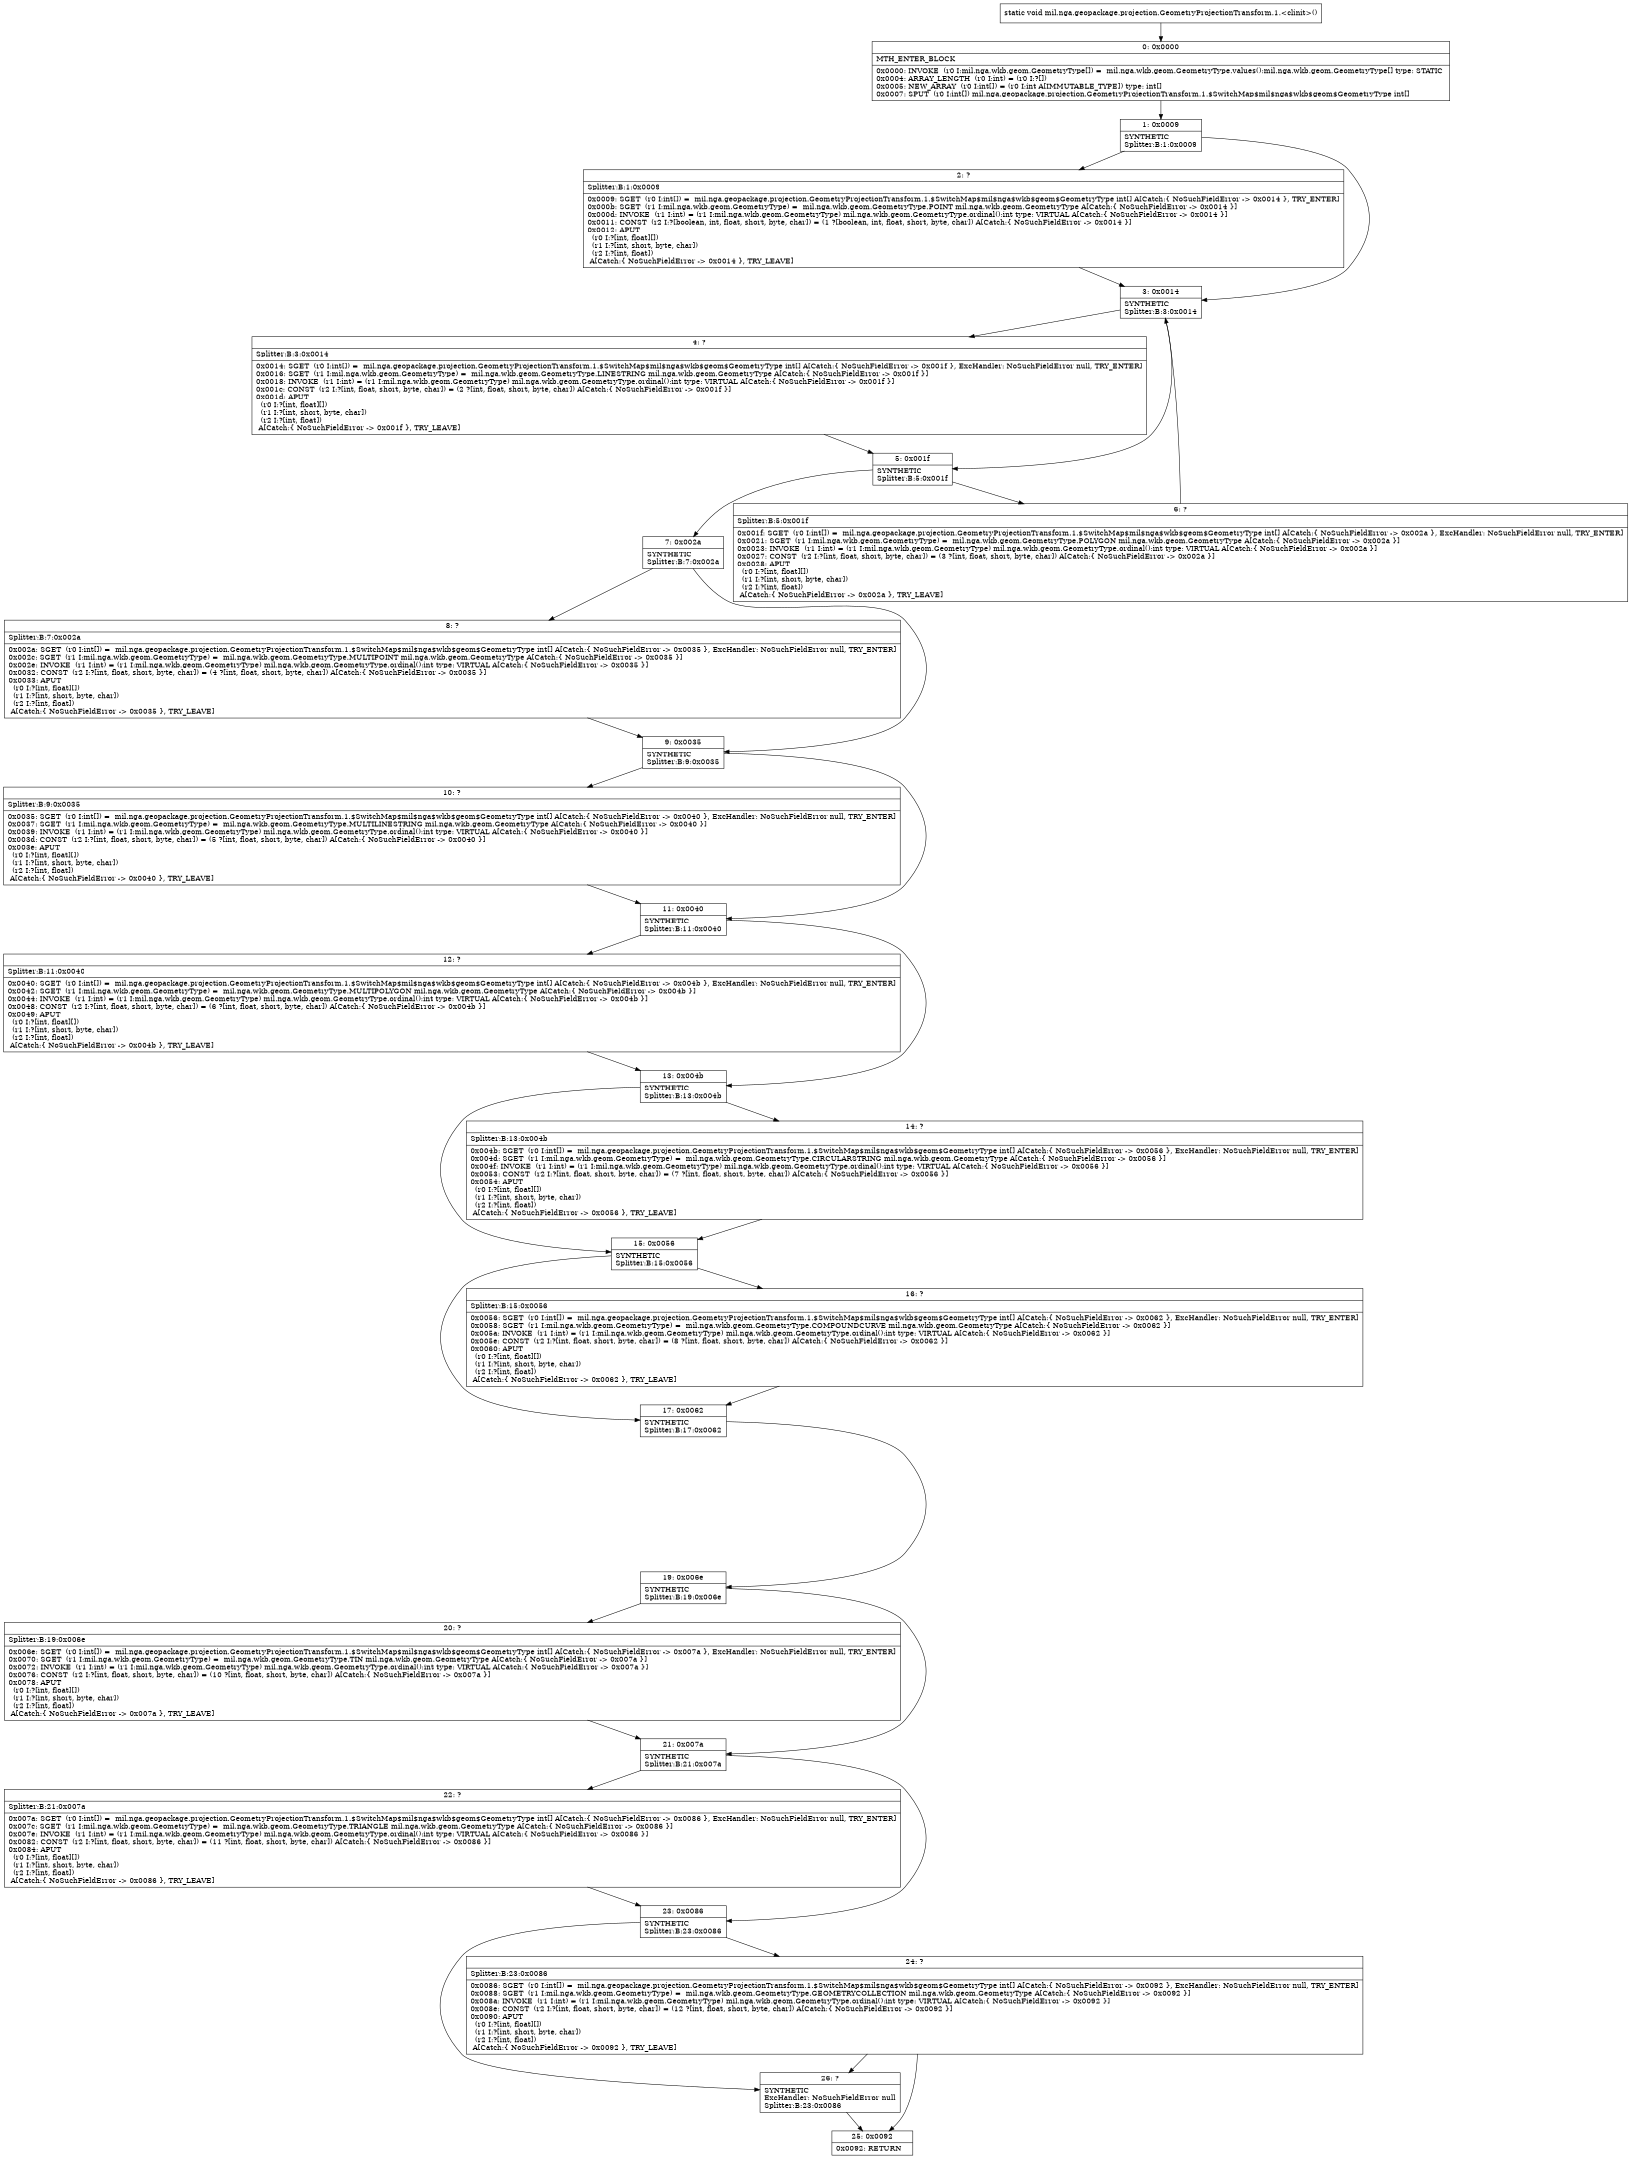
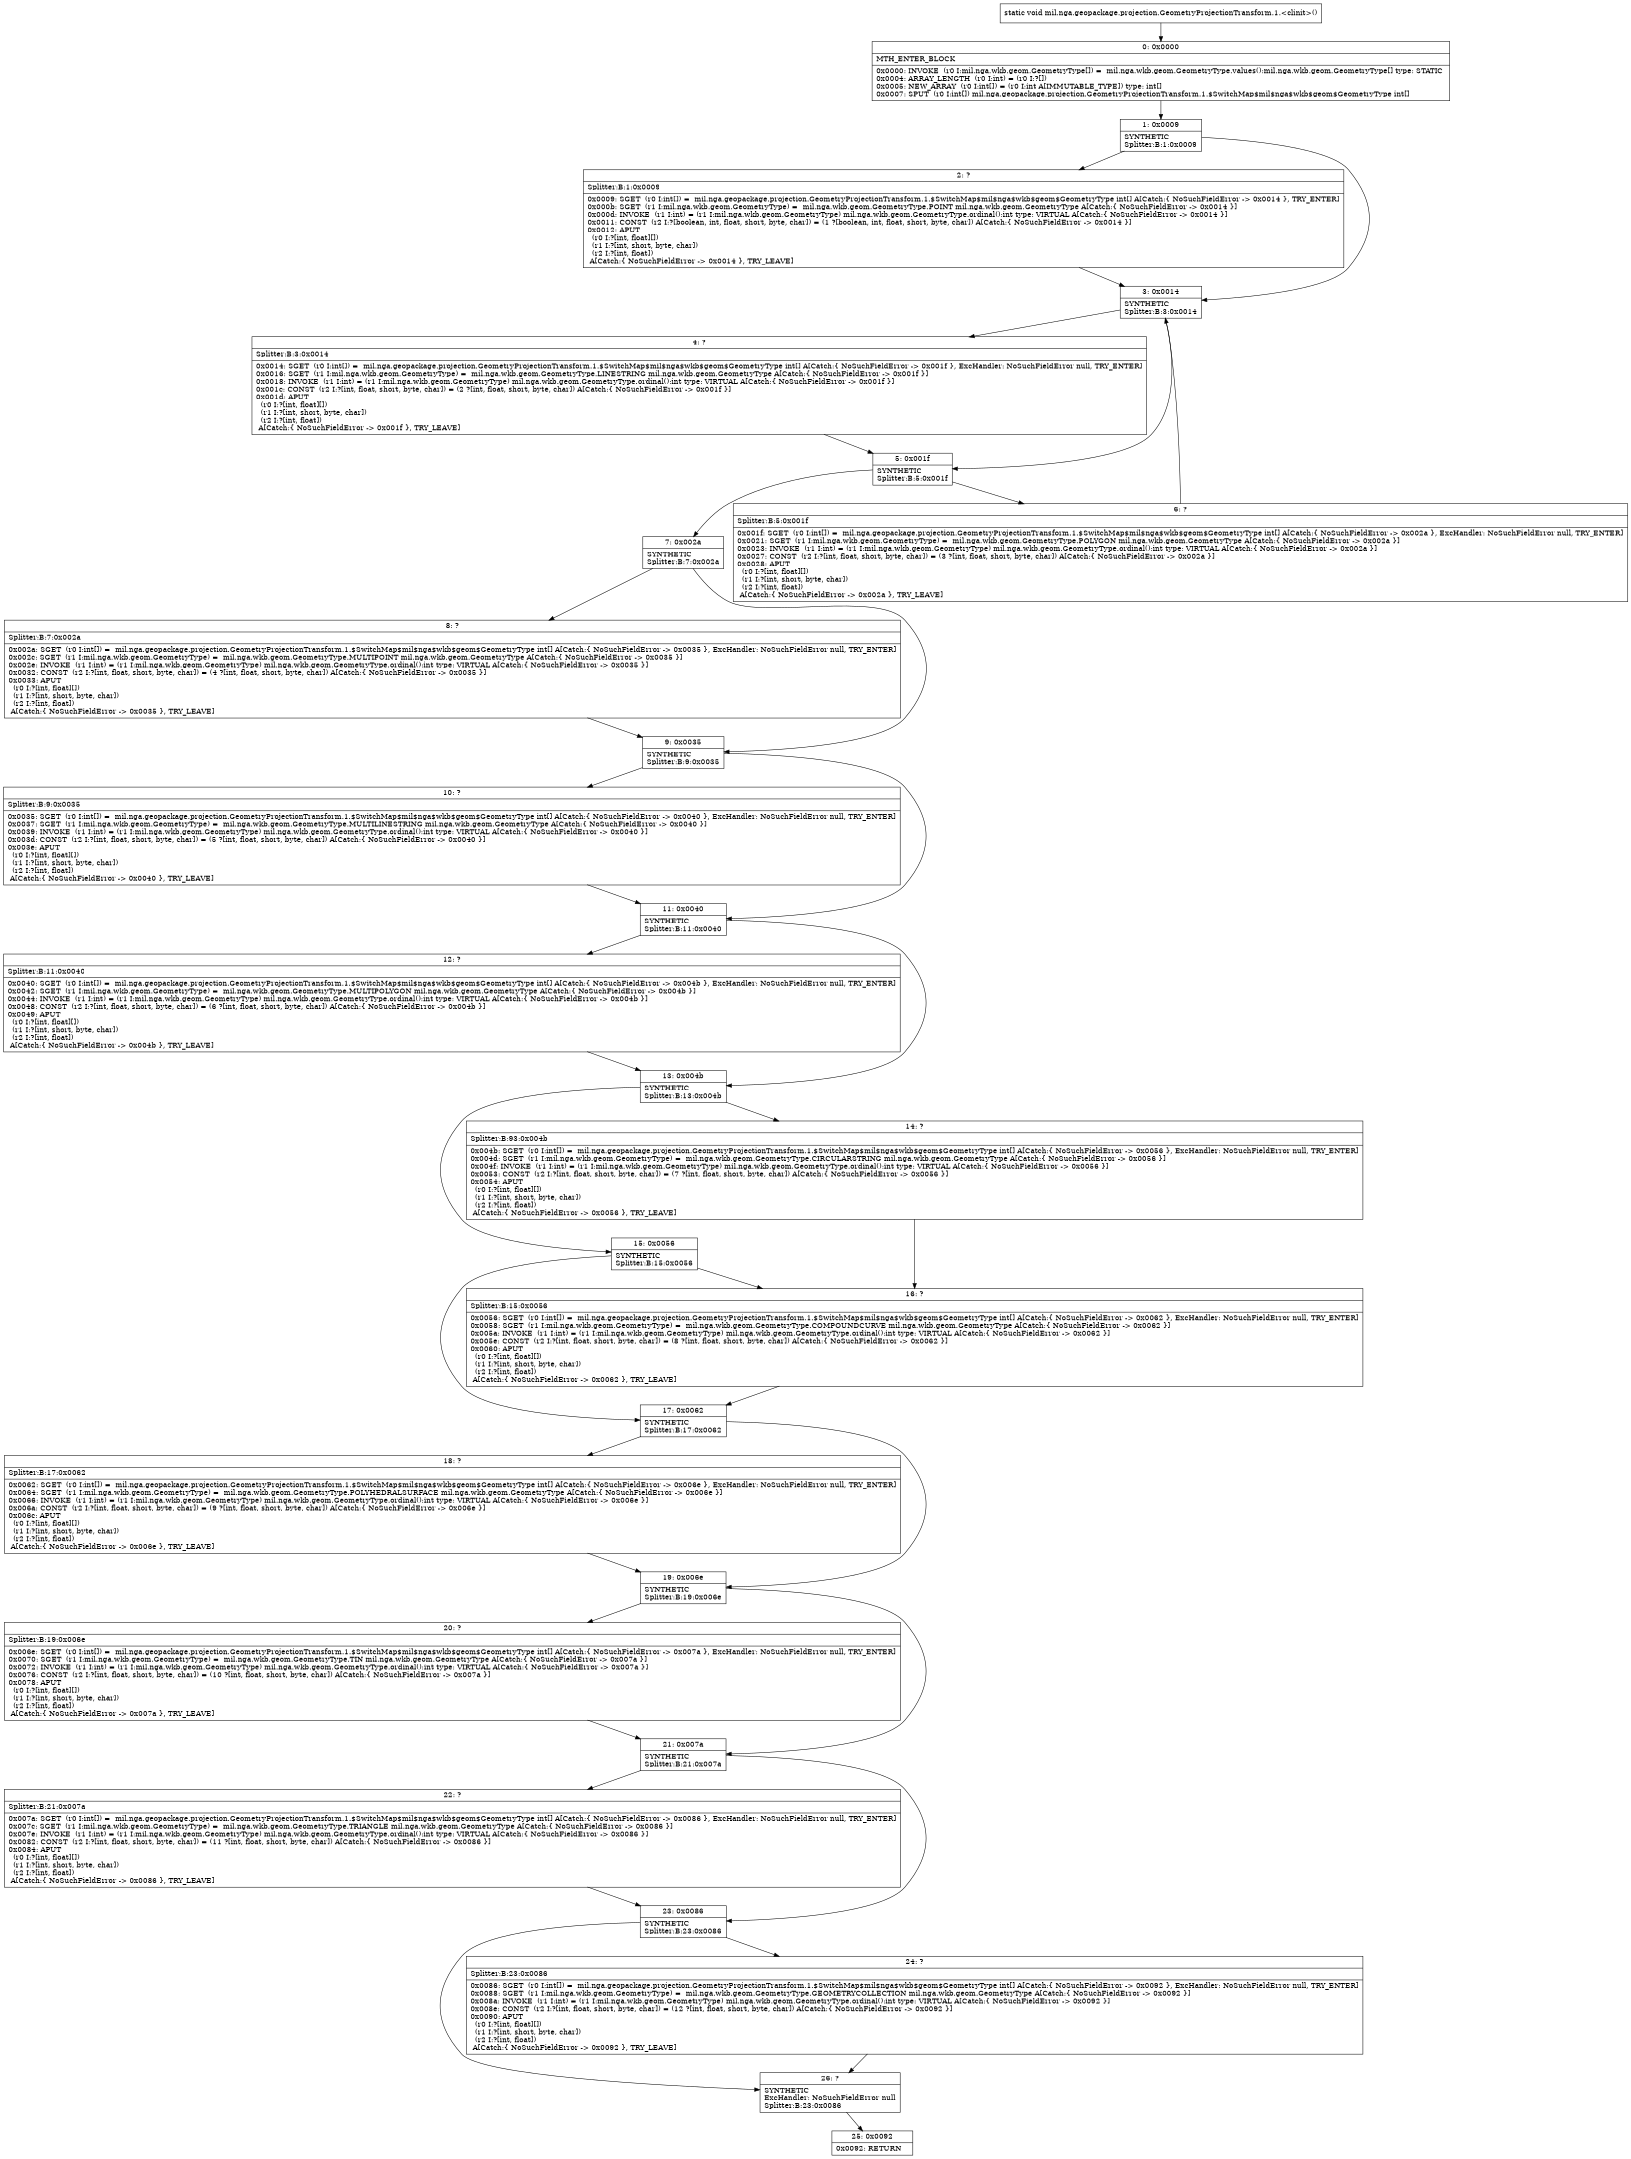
(509, 1139) -> (509, 1139)
(732, 1229) -> (915, 1251)
none -> (452, 1504)
(912, 2093) -> none
